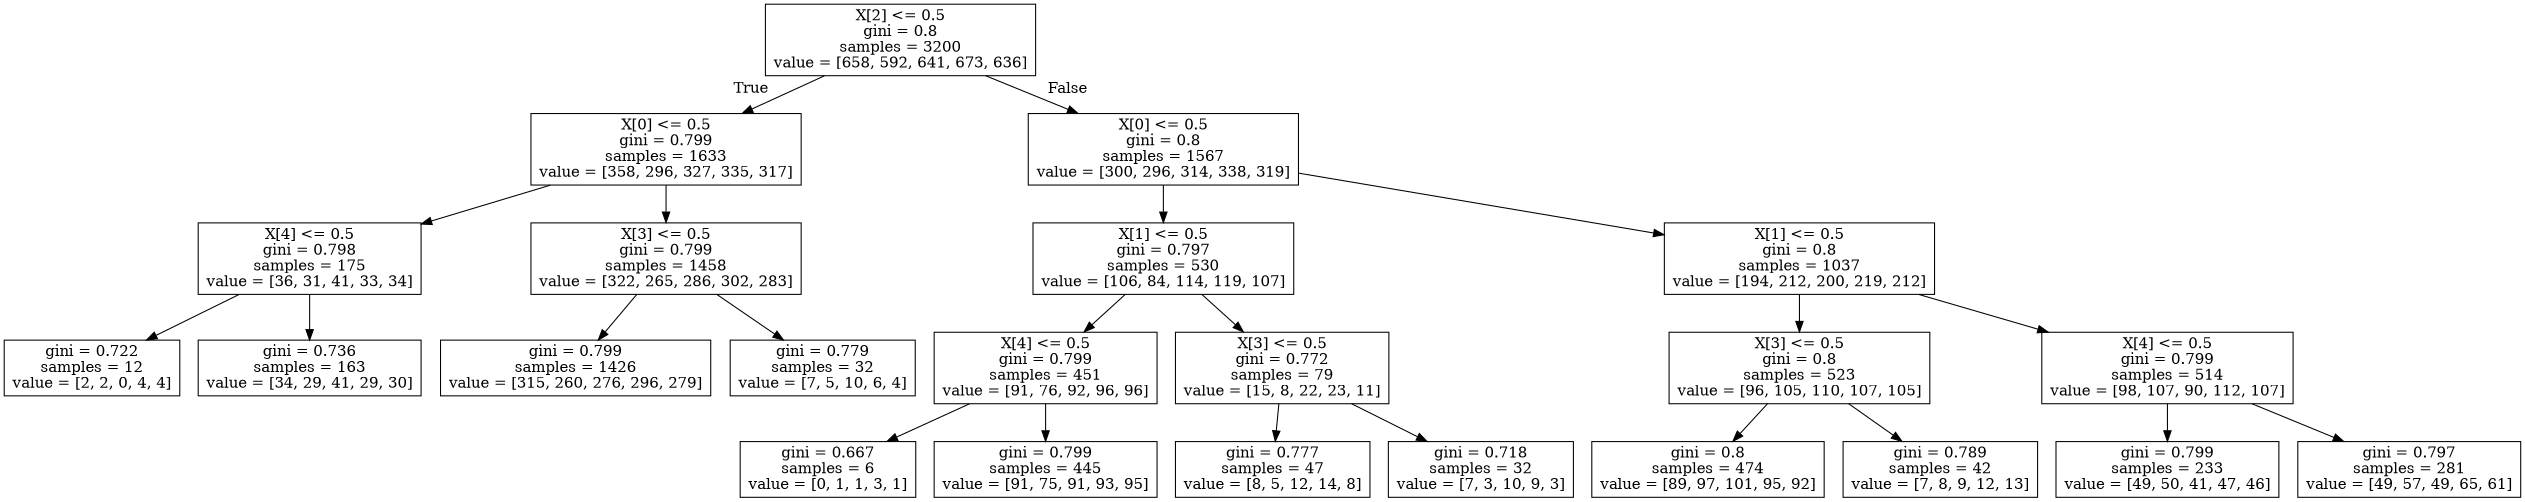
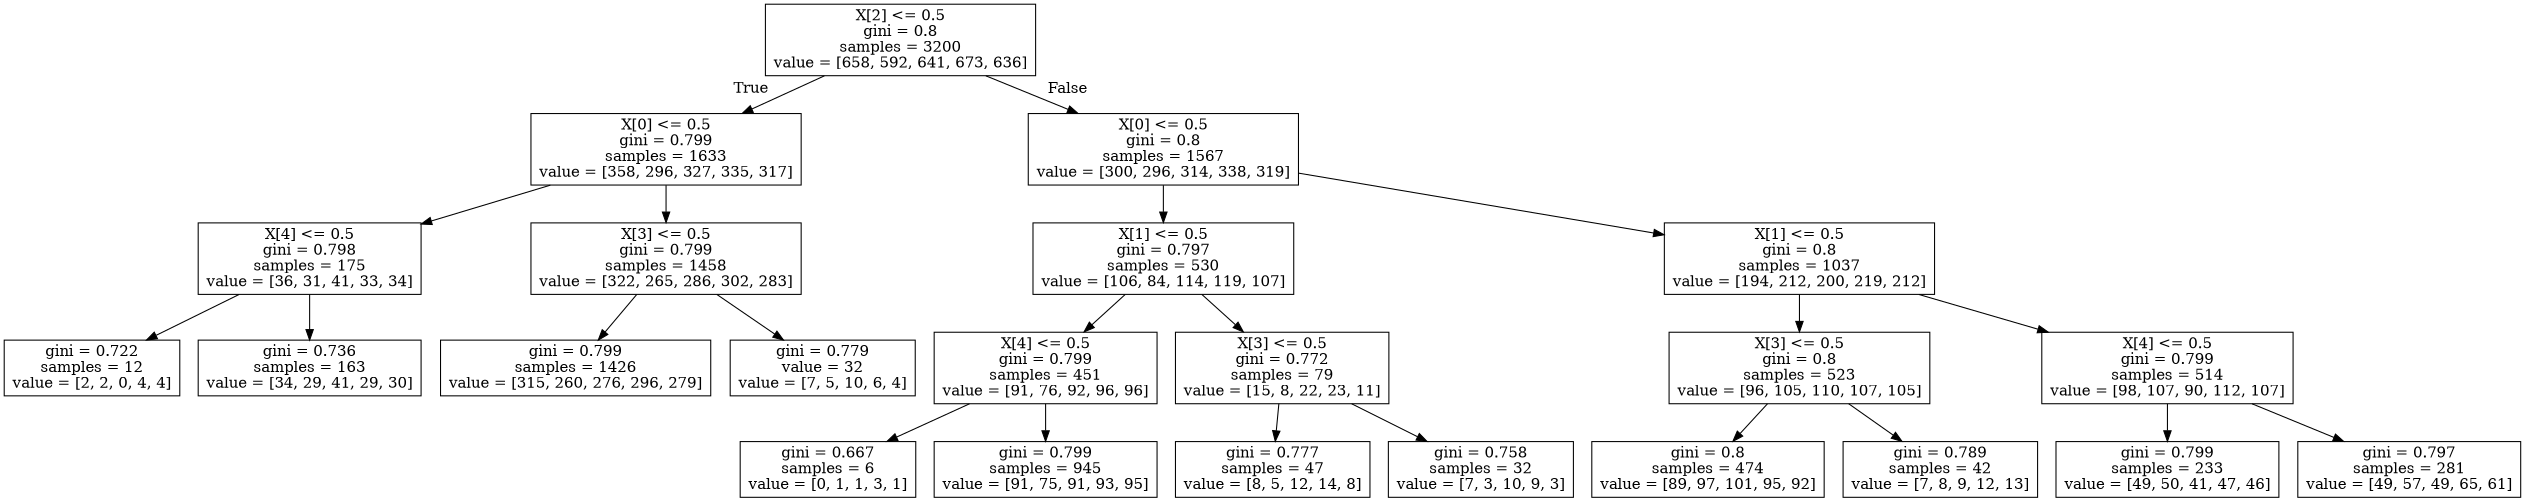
(823, 368) -> (823, 368)
(1046, 469) -> (1046, 469)
(1481, 469) -> (1481, 469)
